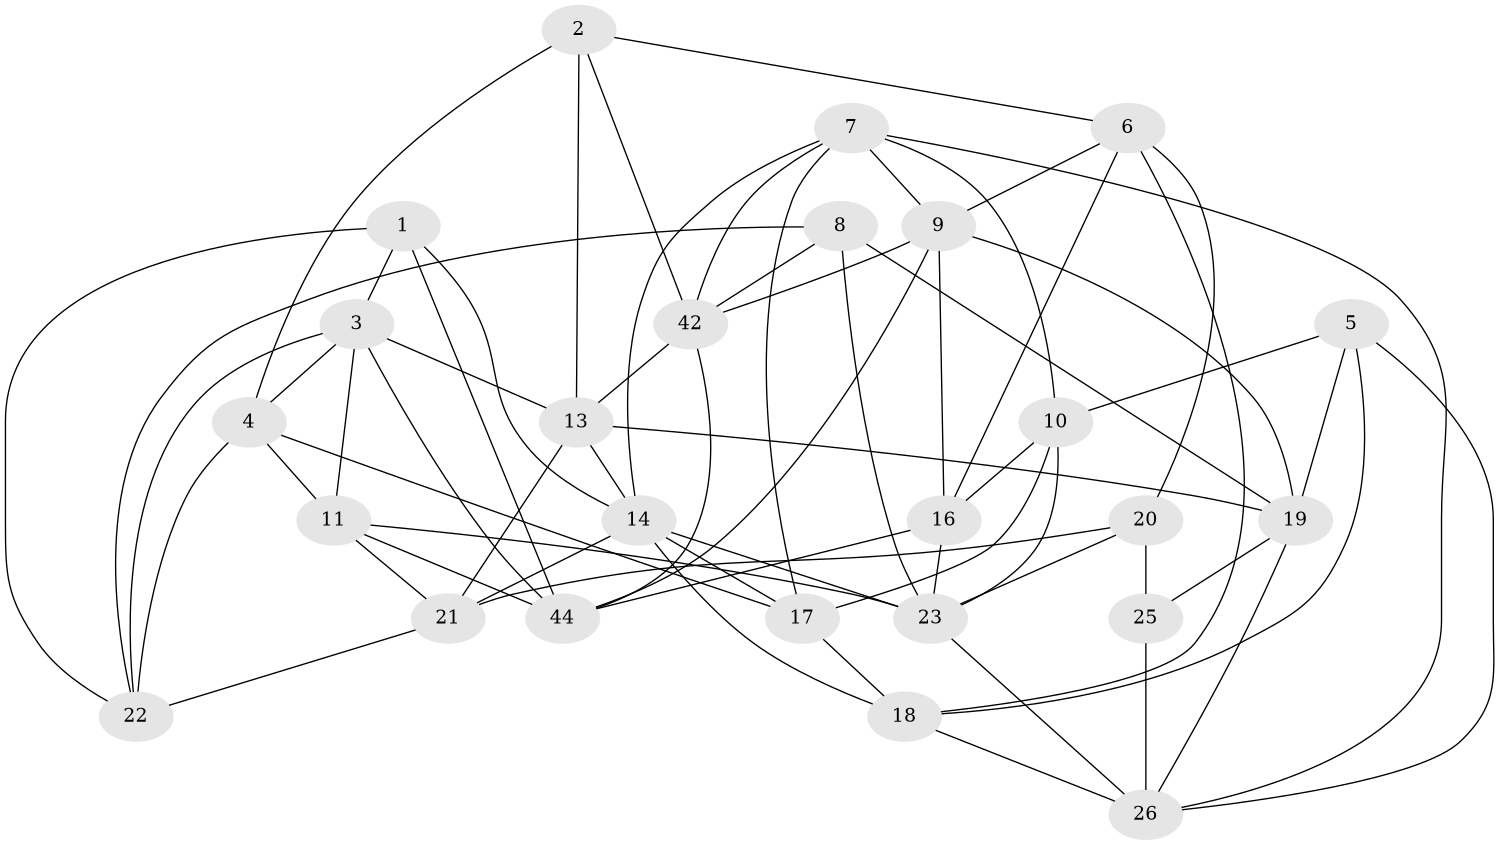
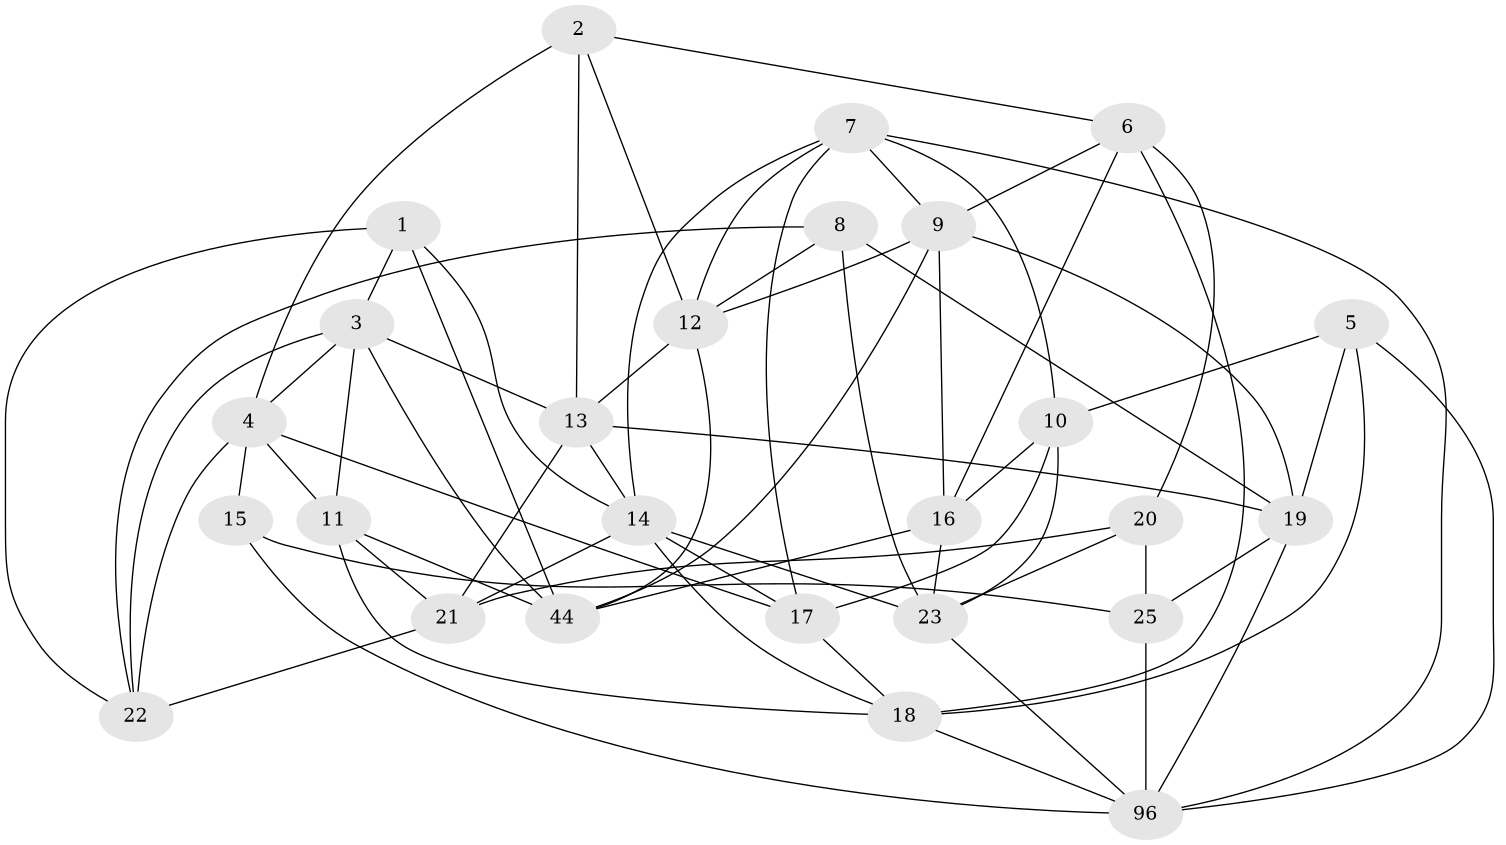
(691, 324) -> (691, 324)
none -> (236, 520)
(556, 546) -> (572, 690)
(1146, 815) -> (1146, 815)
